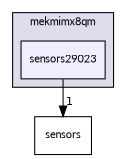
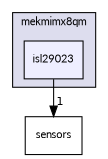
(63, 60) -> (54, 60)
